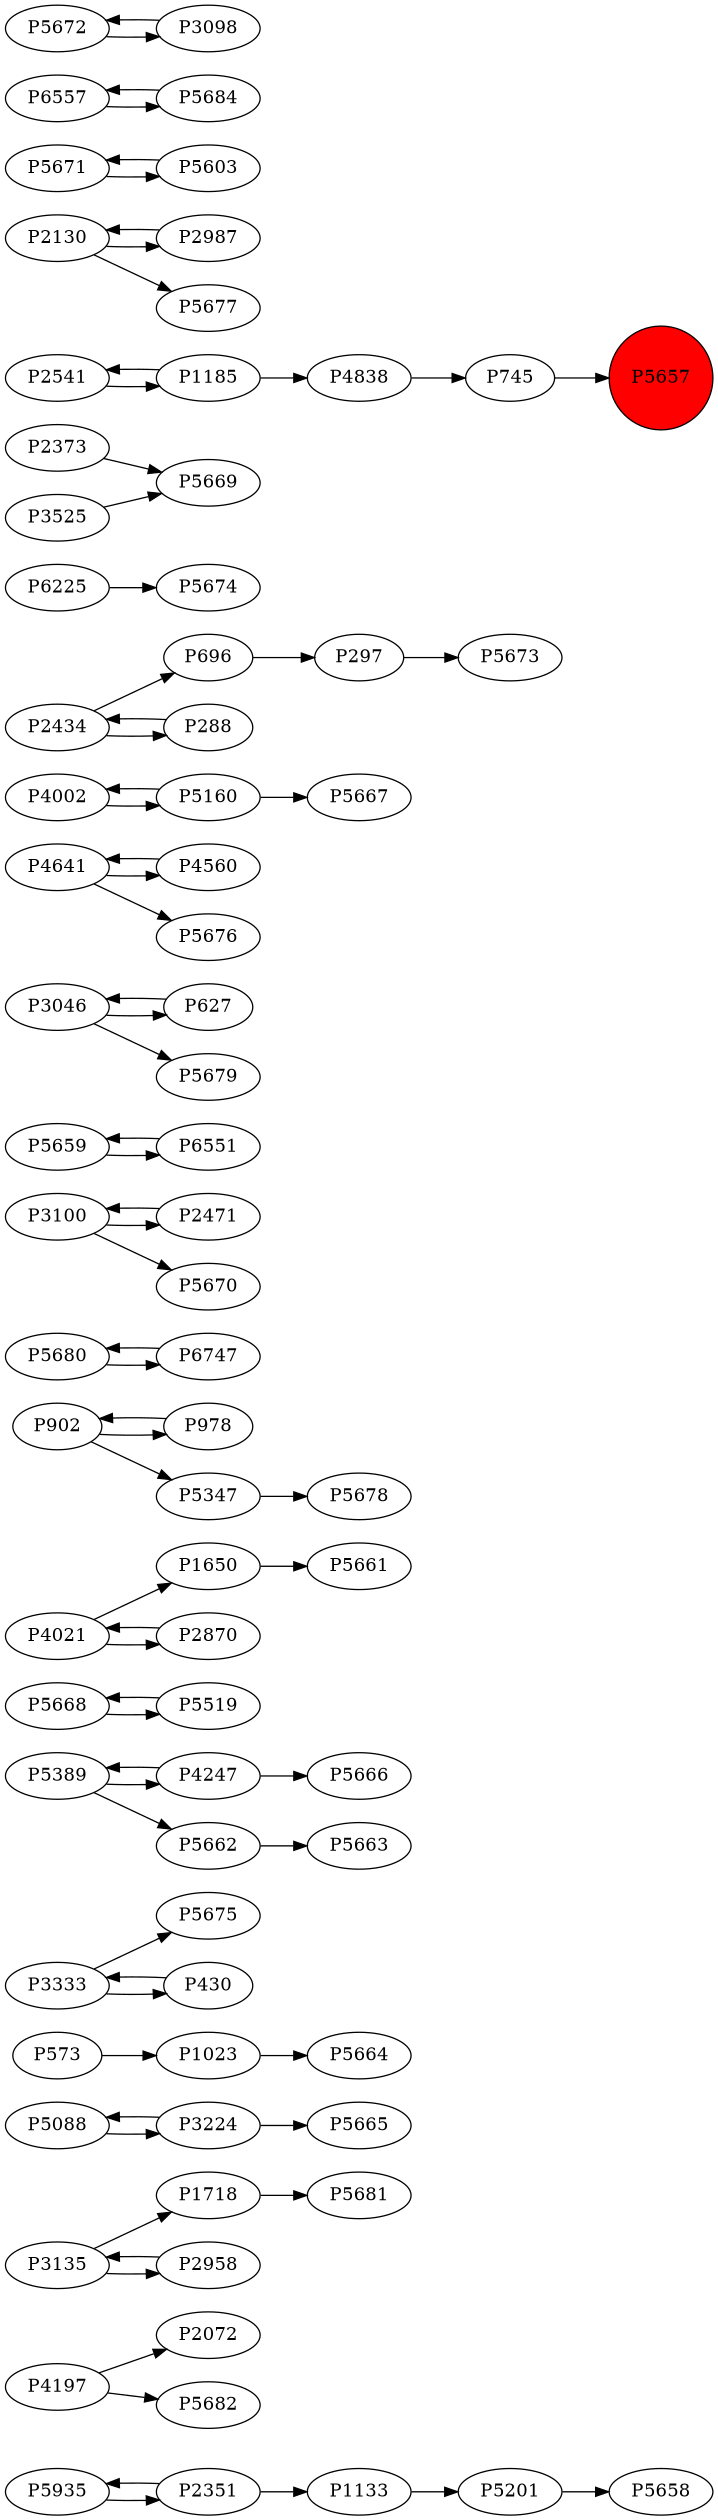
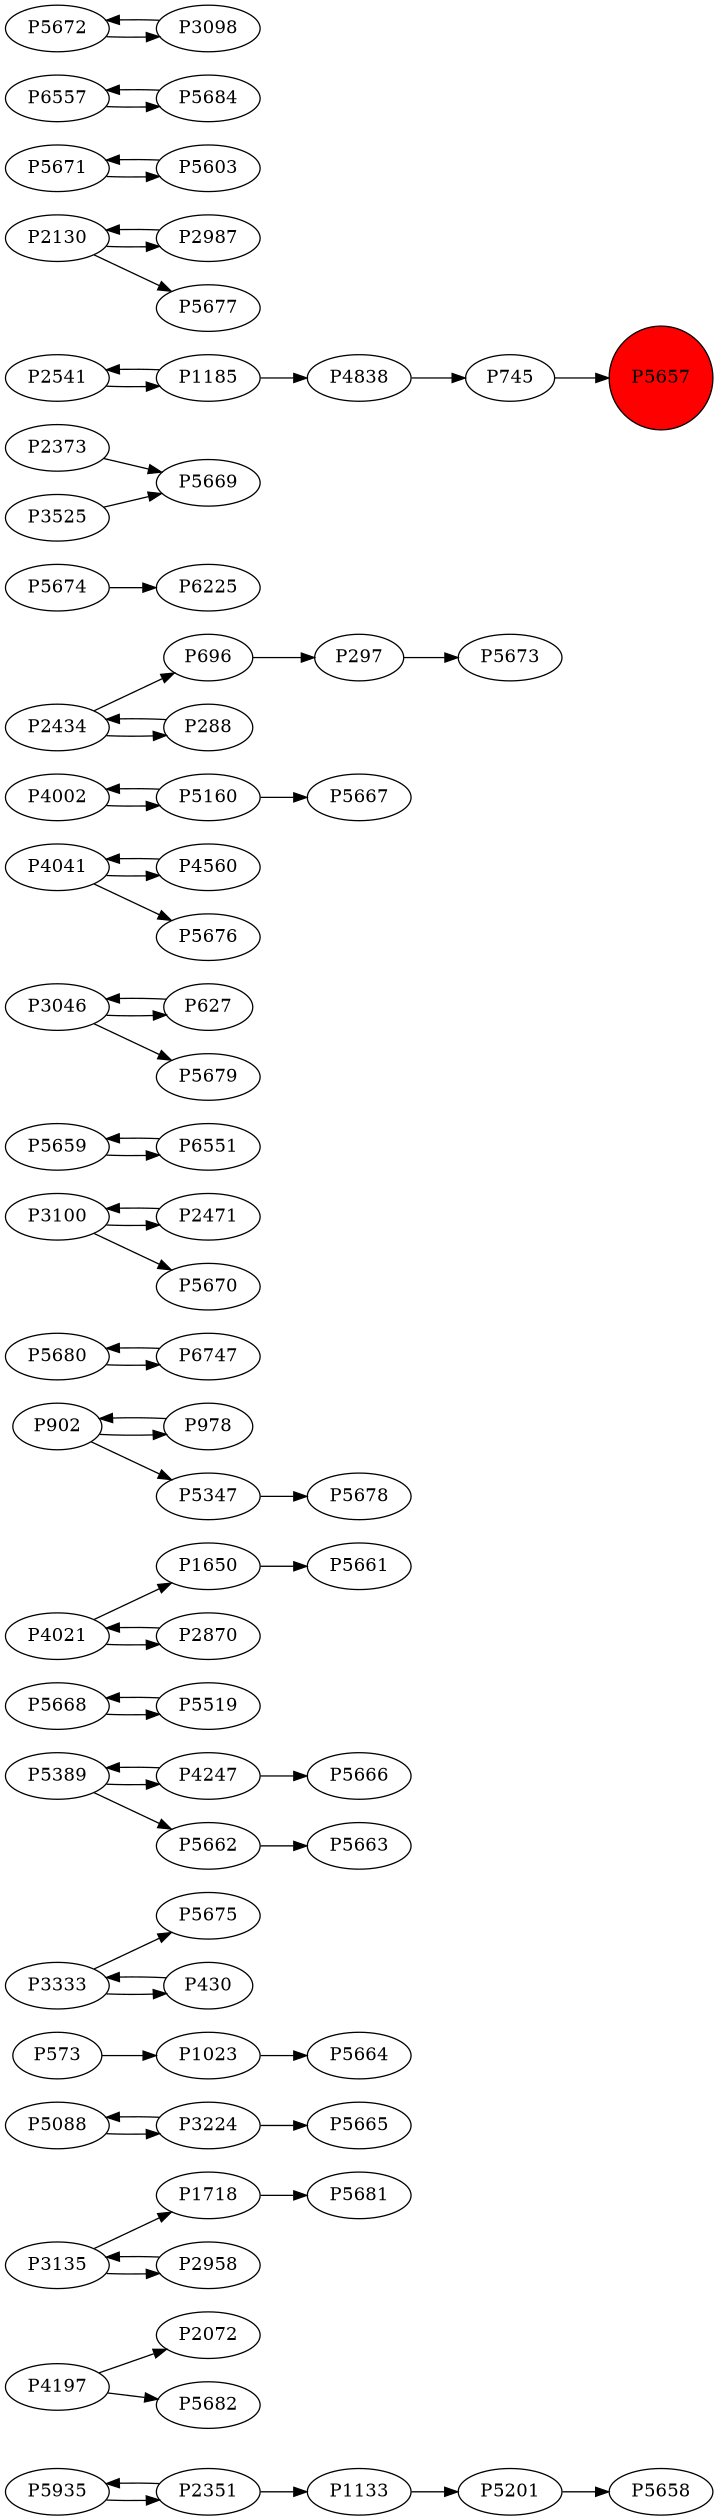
(126, 588) -> (126, 588)
(57, 867) -> (57, 867)
